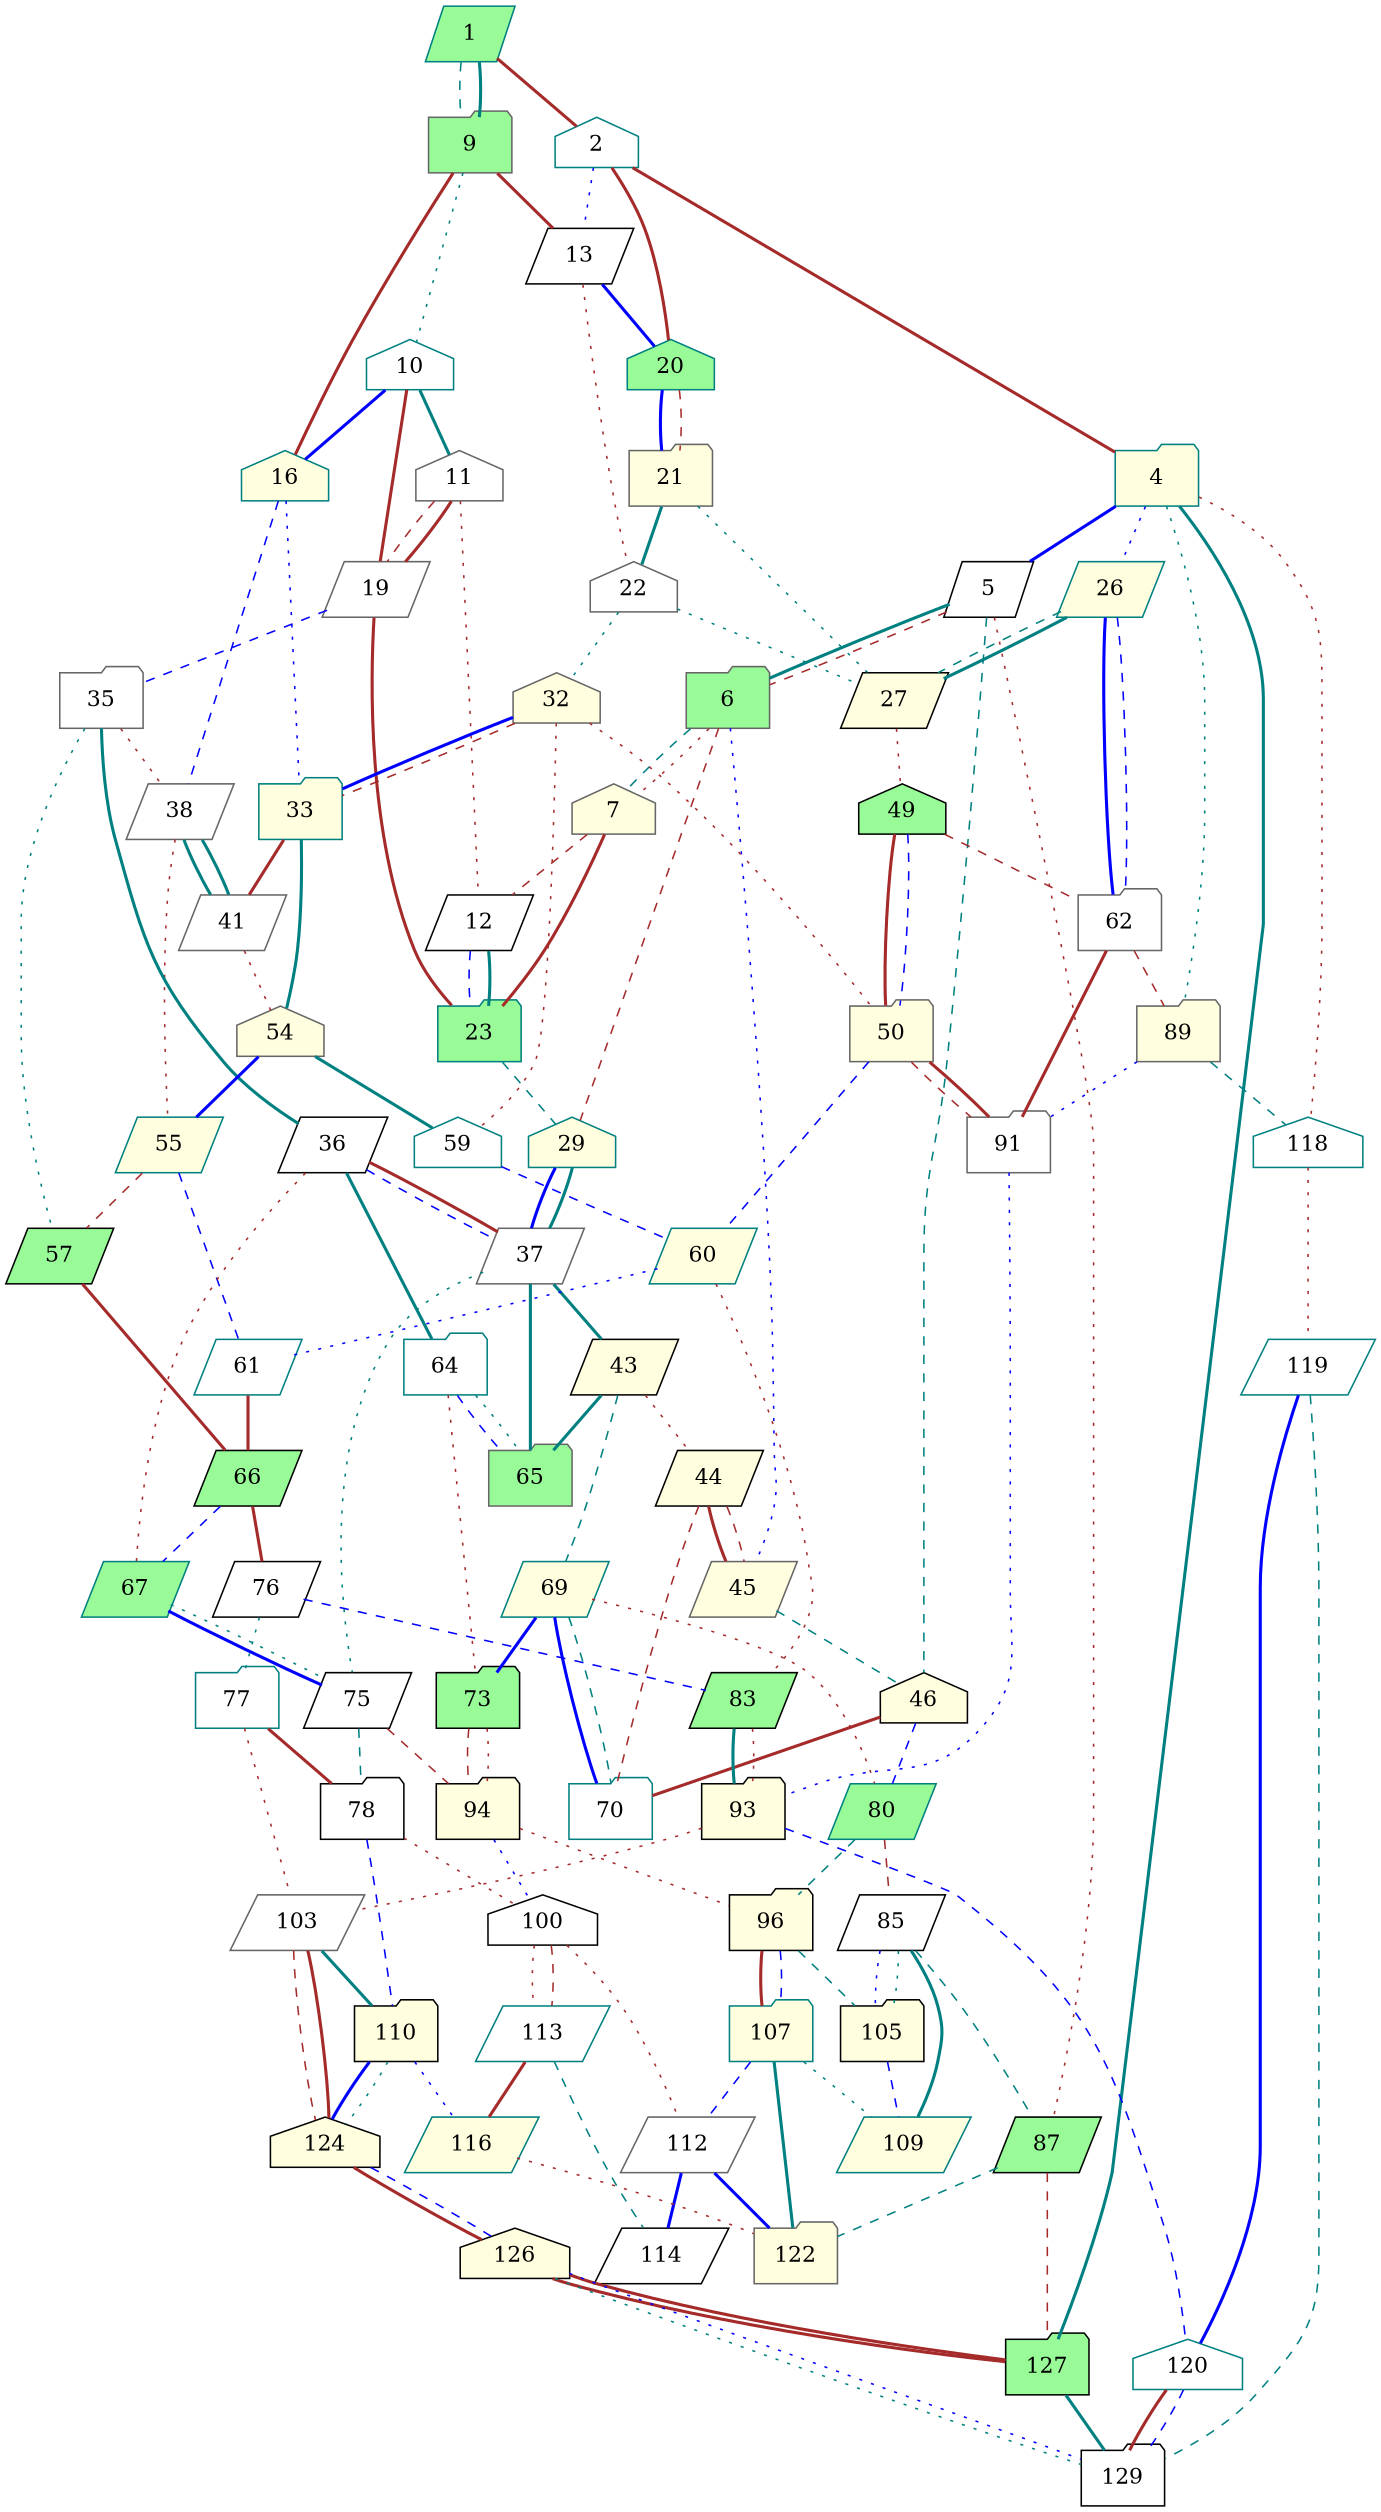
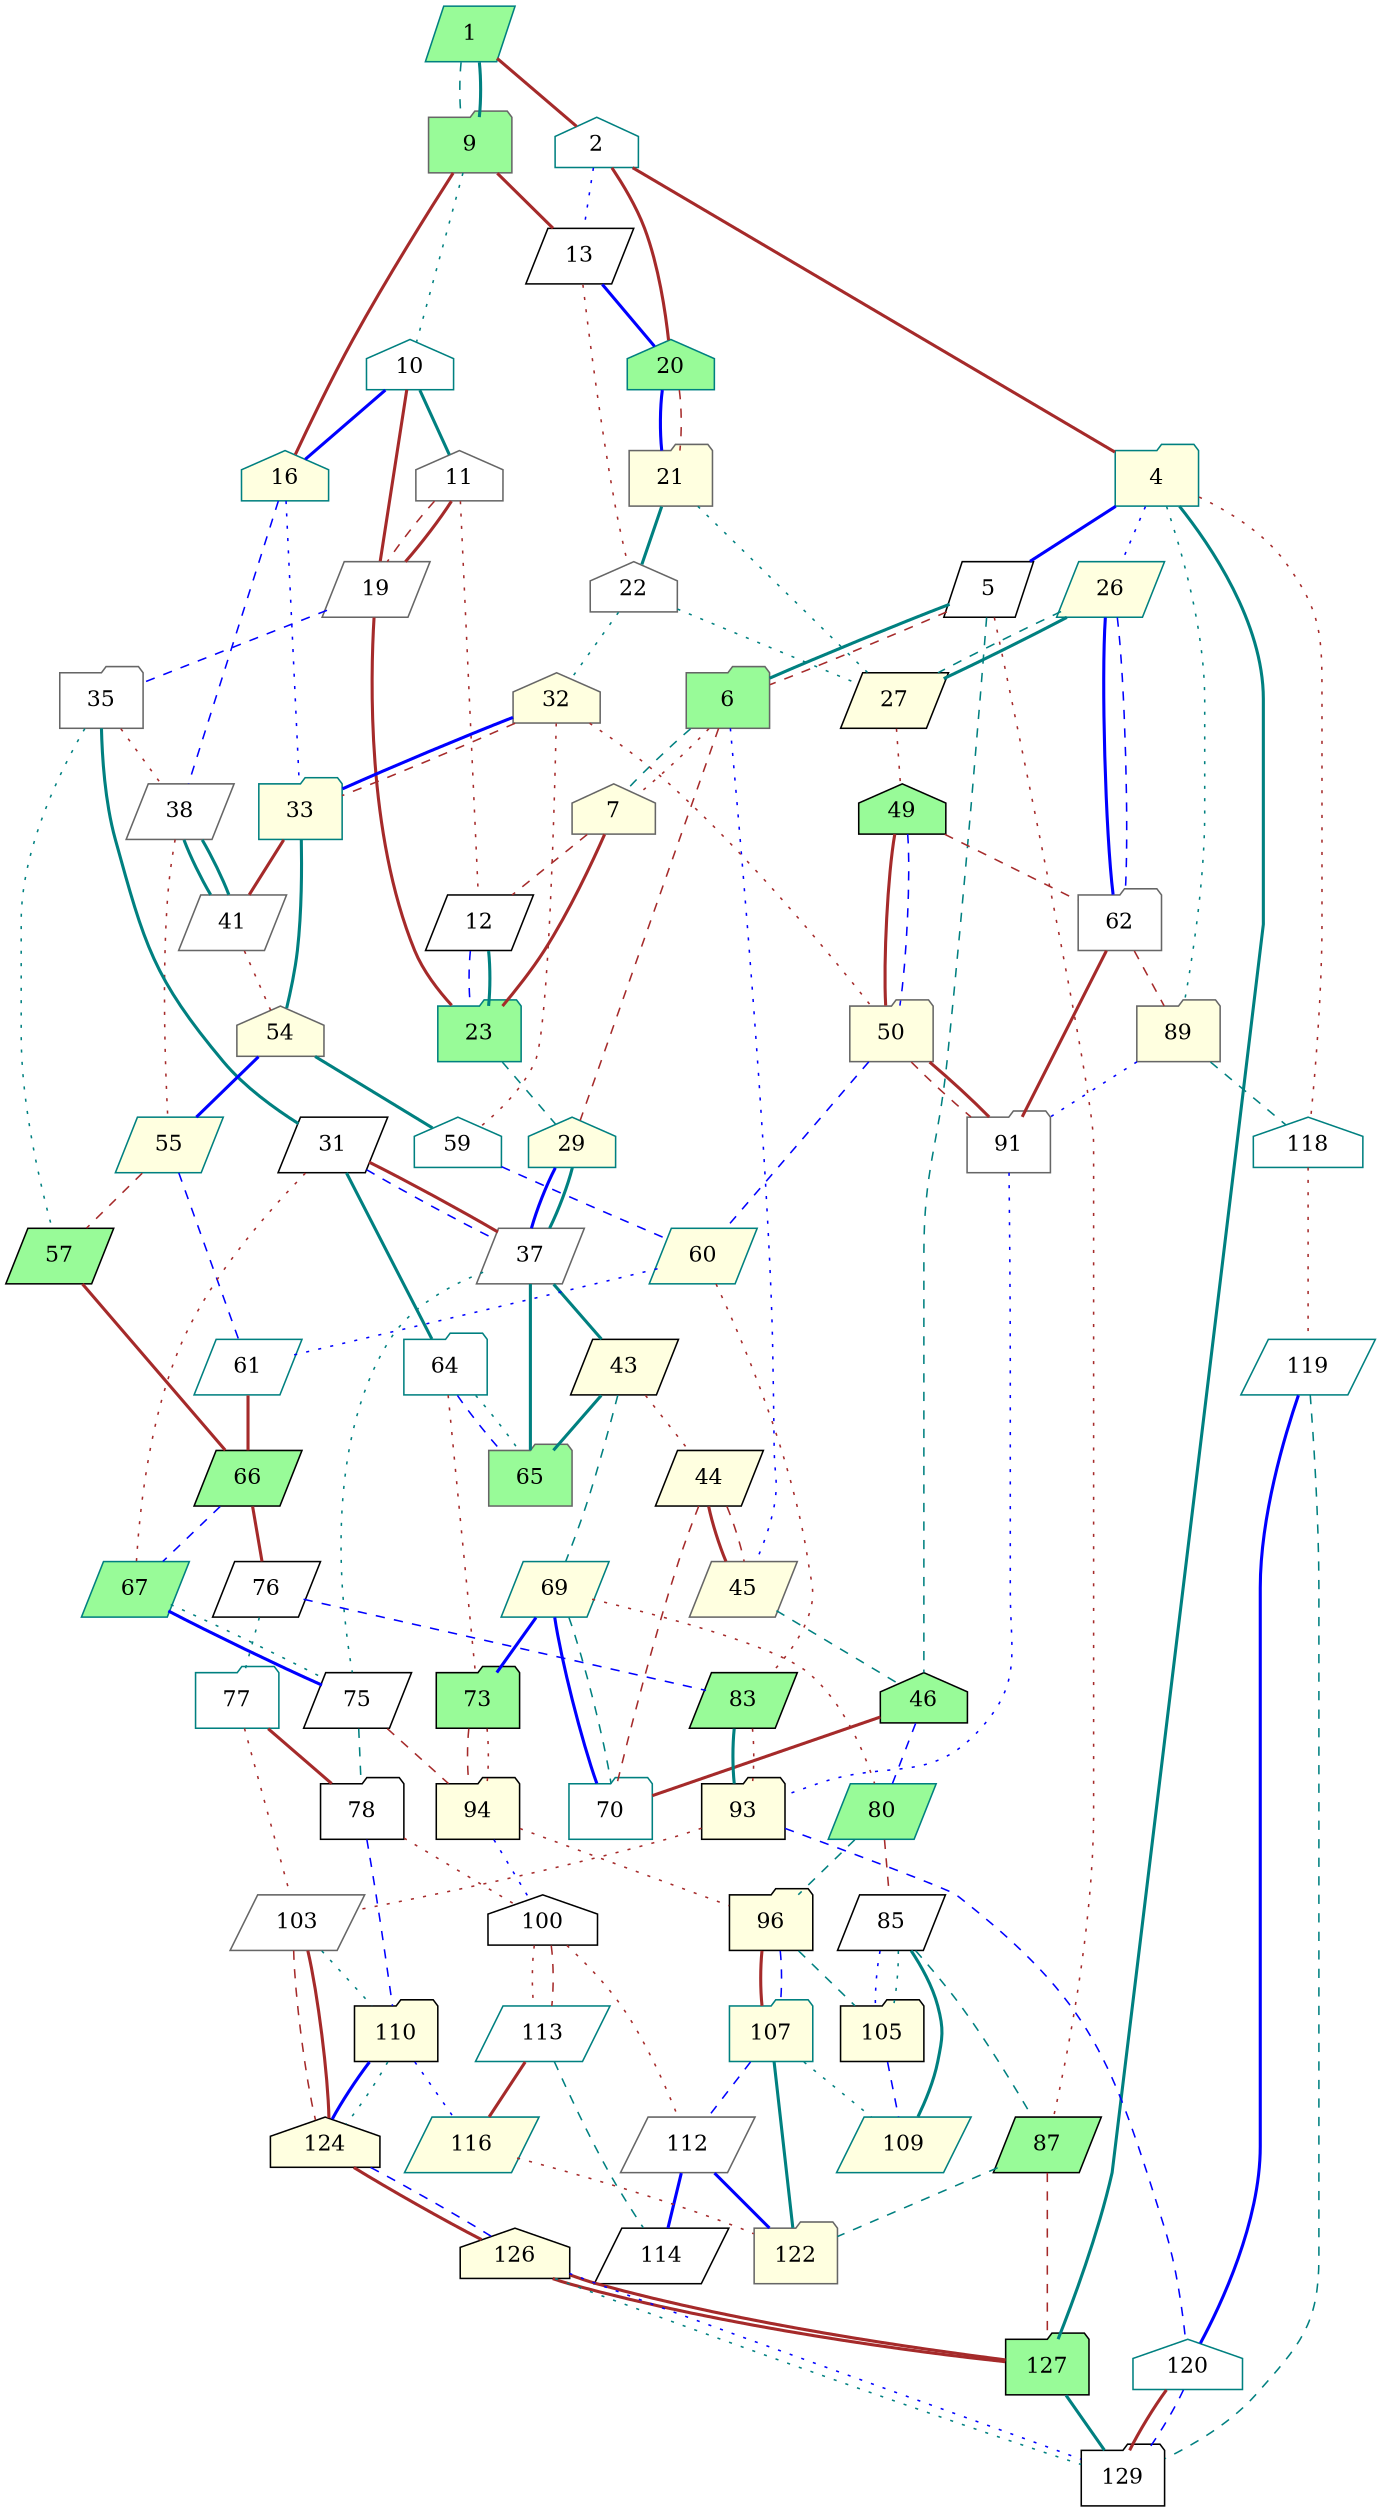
(333, 1145) -> (333, 1145)
(924, 1700) -> (924, 1700)
(347, 1978) -> (347, 1978)
